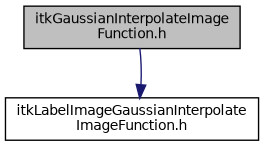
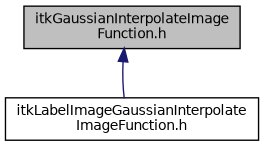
(141, 66) -> (123, 80)
